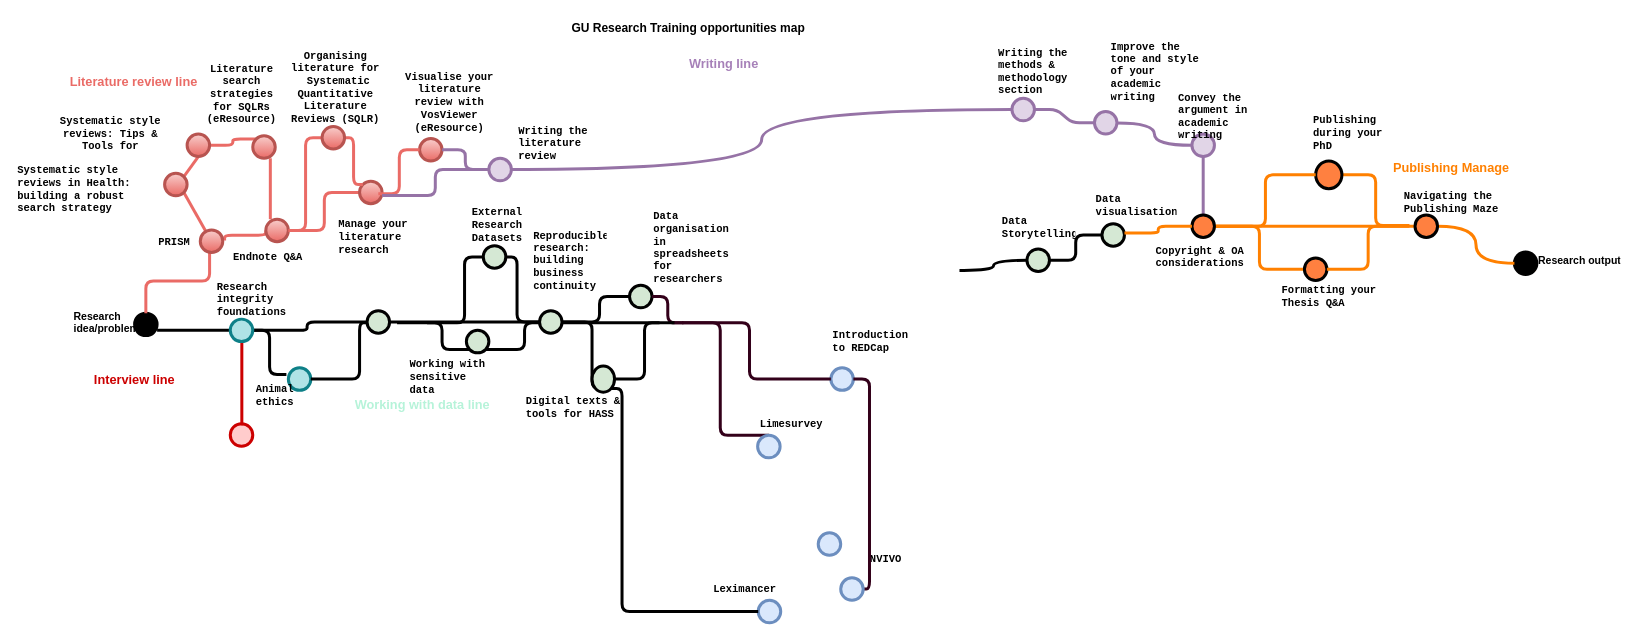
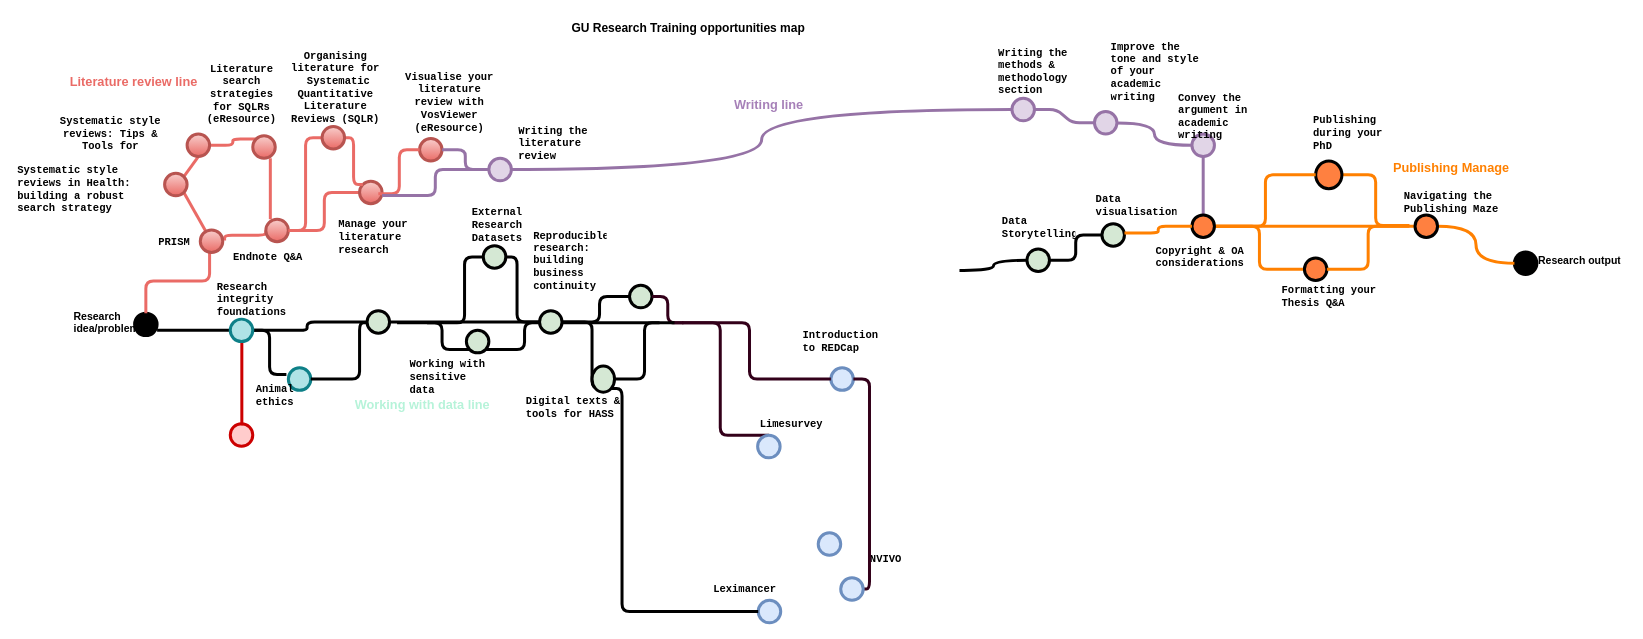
(724, 68) -> (769, 110)
(693, 247) -> none
(872, 342) -> (842, 342)
(135, 379) -> none
